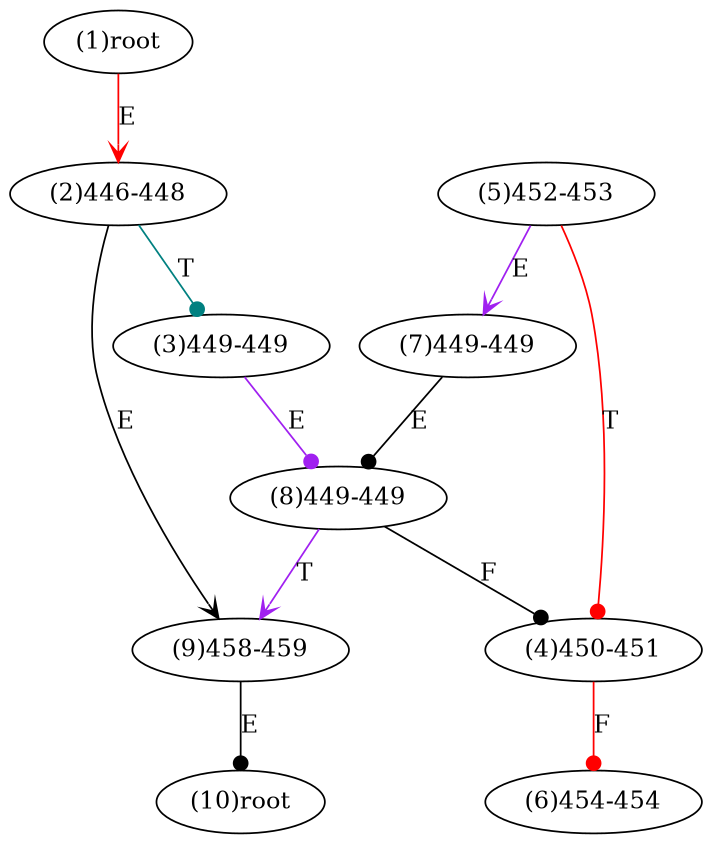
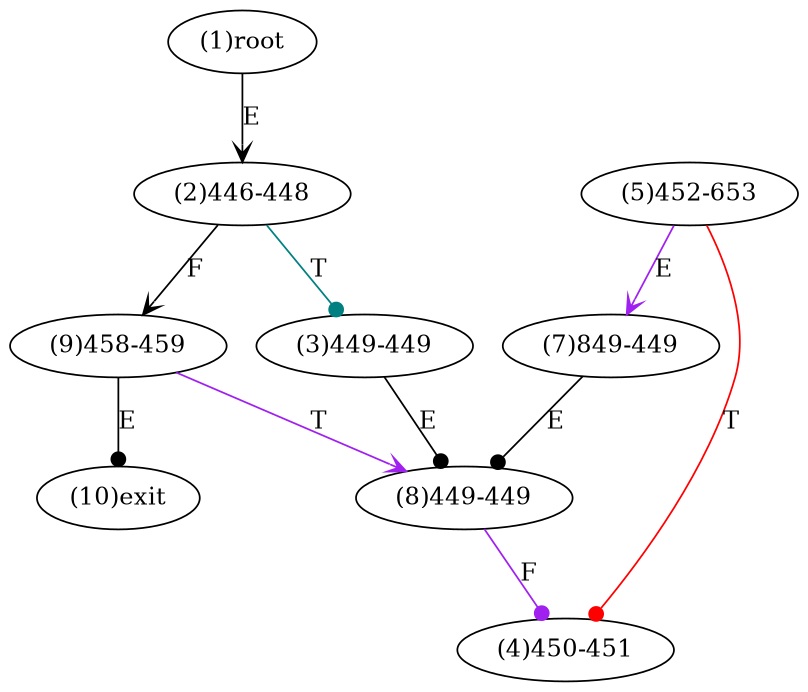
(118, 109) -> (242, 109)
(546, 194) -> (690, 194)
(468, 346) -> (611, 346)
(275, 416) -> (411, 416)
(126, 422) -> (195, 270)
(295, 566) -> (283, 418)
(460, 570) -> (511, 568)
(241, 802) -> (118, 498)
(594, 802) -> none
